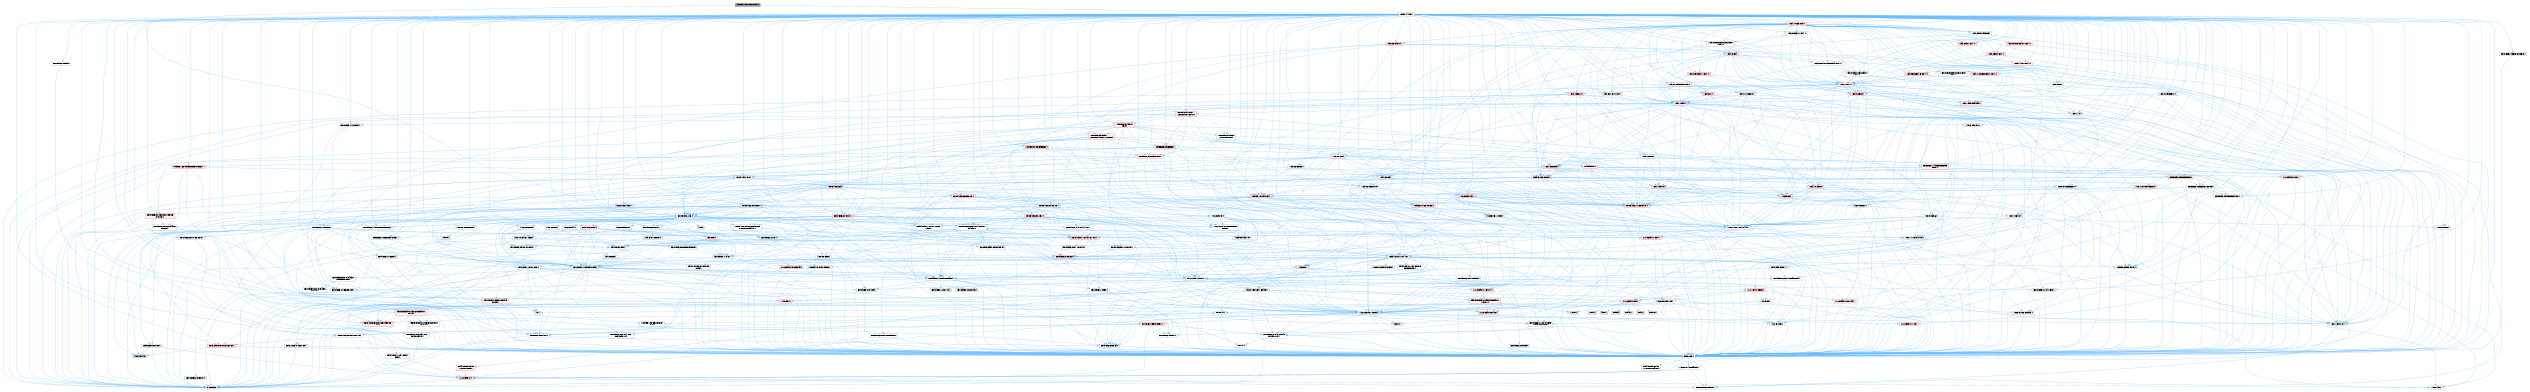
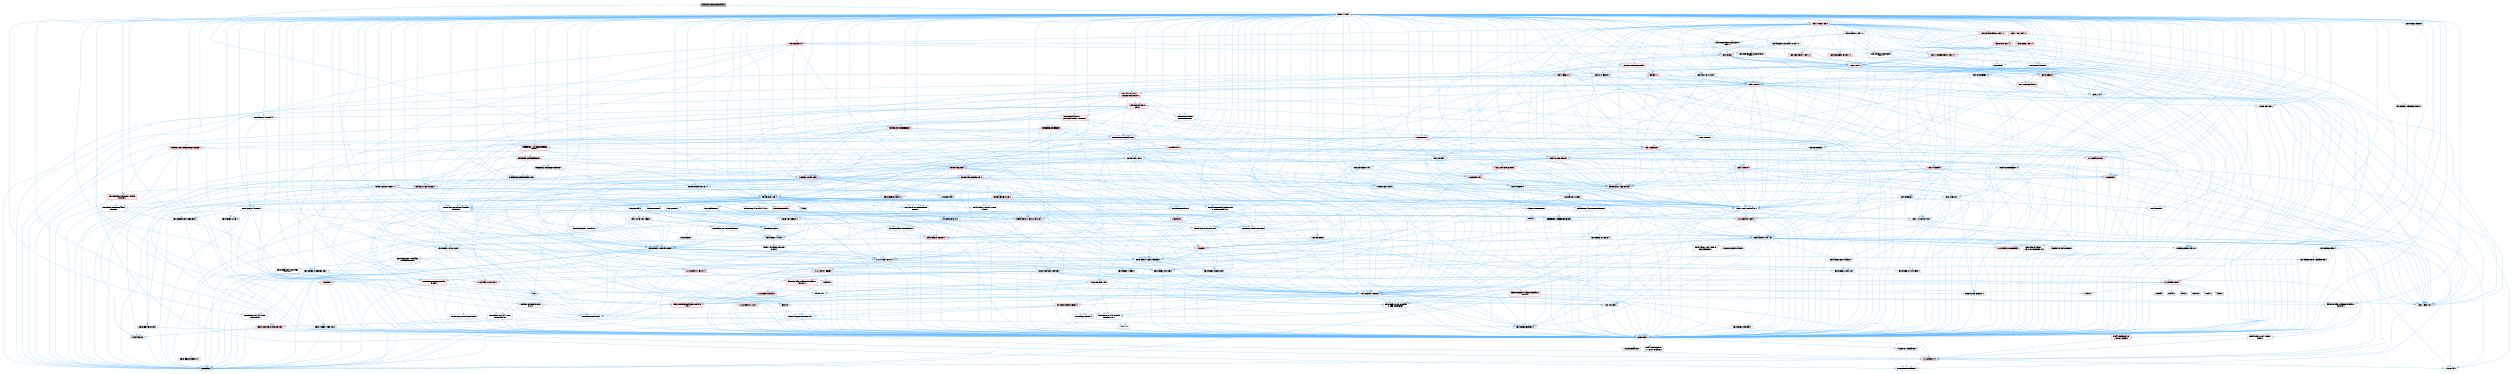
(1773, 58) -> (1751, 49)
none -> (2034, 248)
(621, 335) -> (255, 317)
none -> (1631, 349)
